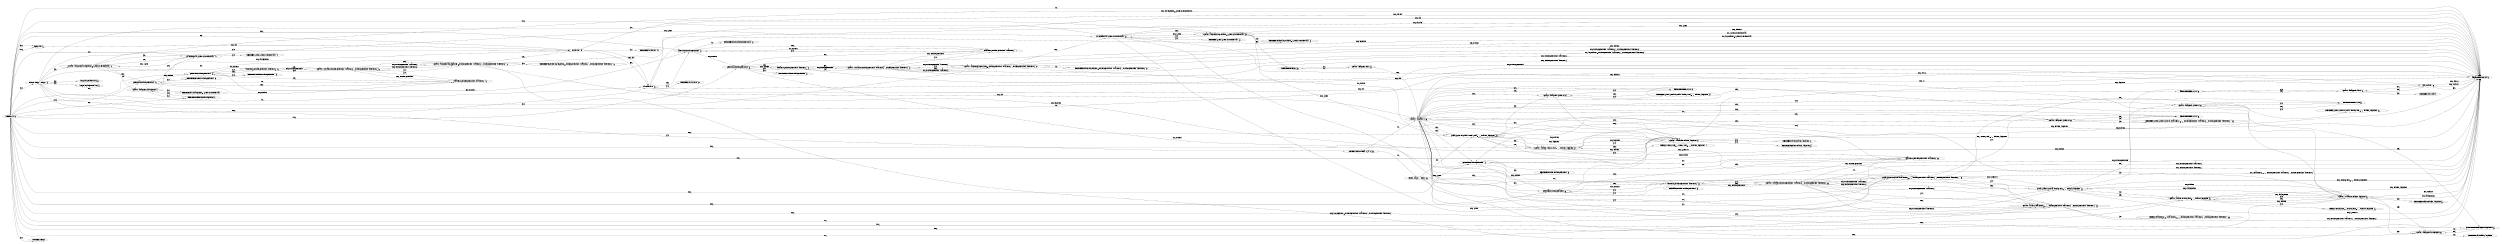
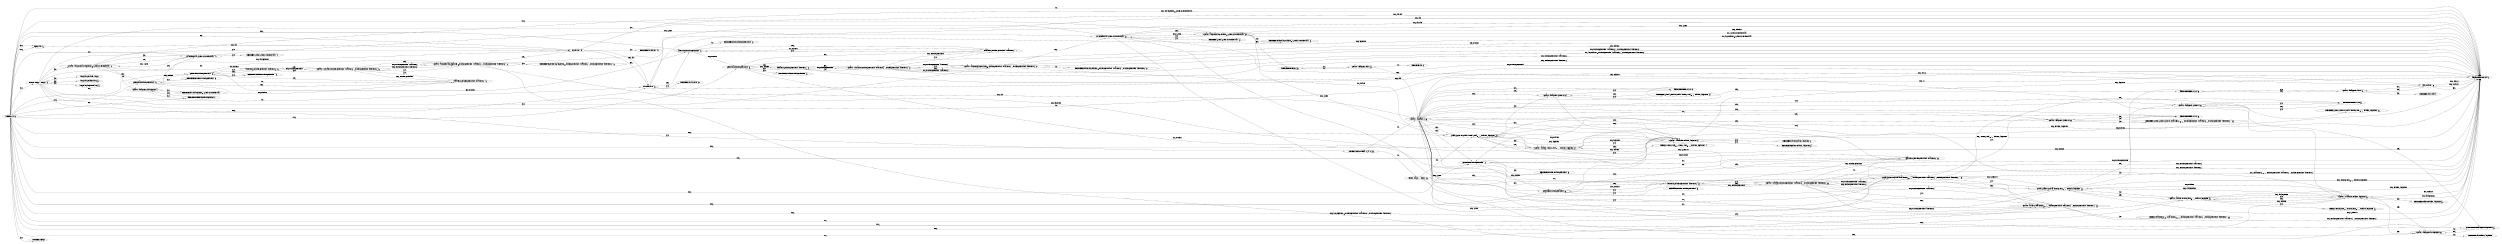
none -> (1418, 65)
none -> (89, 76)
(1519, 87) -> none
